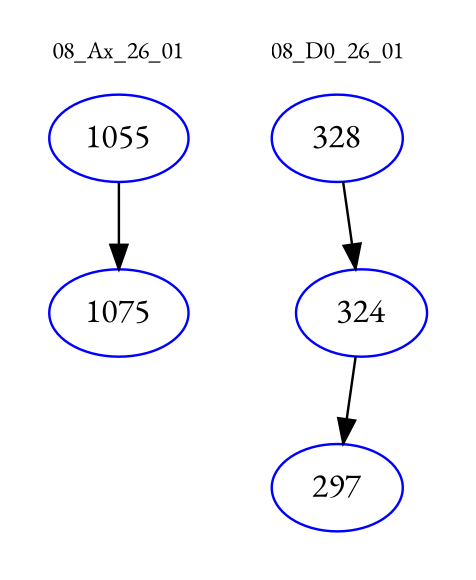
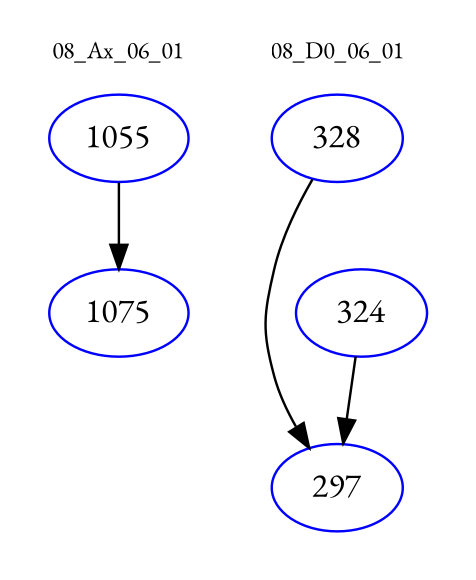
(119, 52) -> (119, 52)
(337, 52) -> (337, 52)
(348, 213) -> (268, 301)
